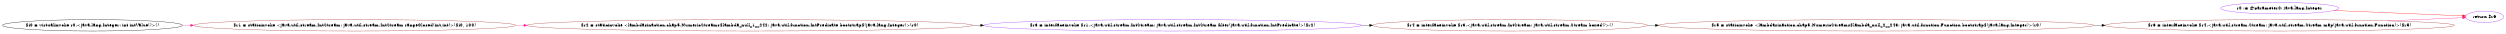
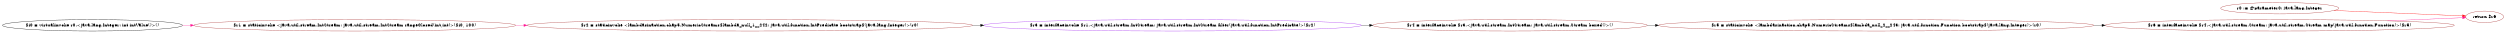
(2280, 8) -> (2280, 8)
(2485, 17) -> (2485, 17)
